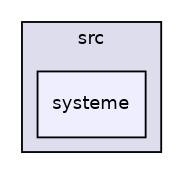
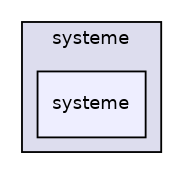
(92, 39) -> (92, 39)
